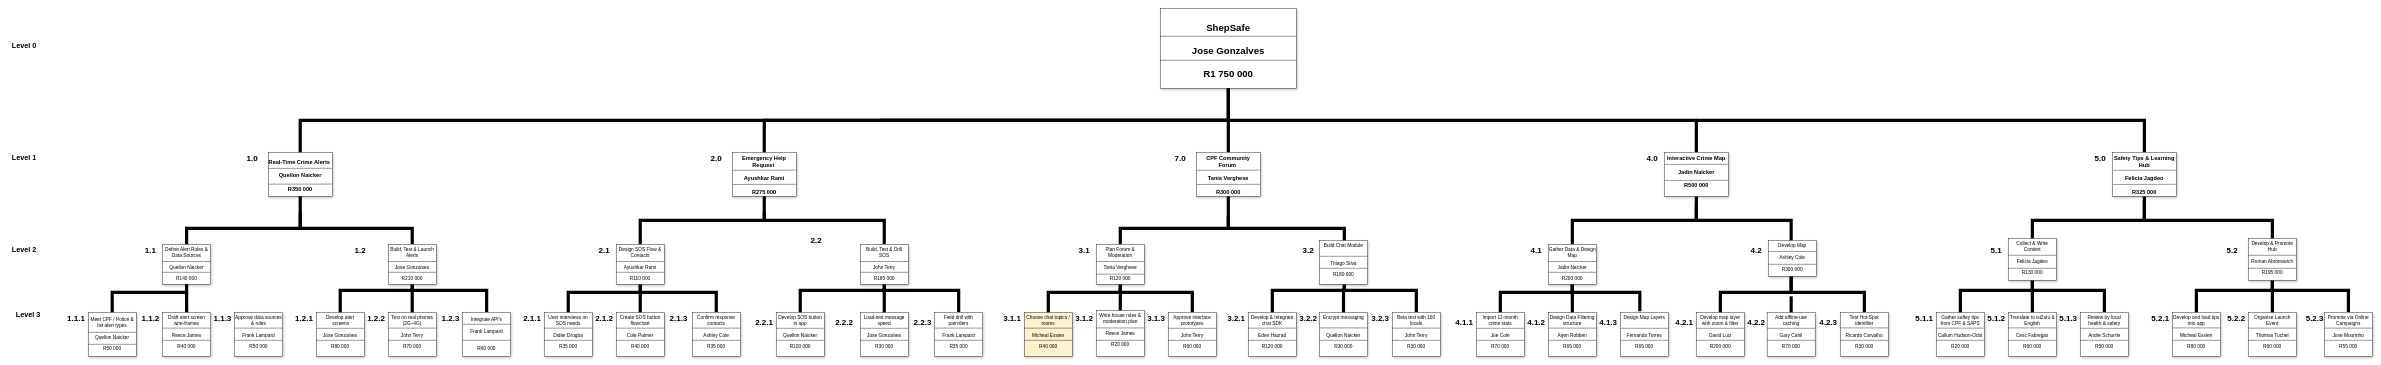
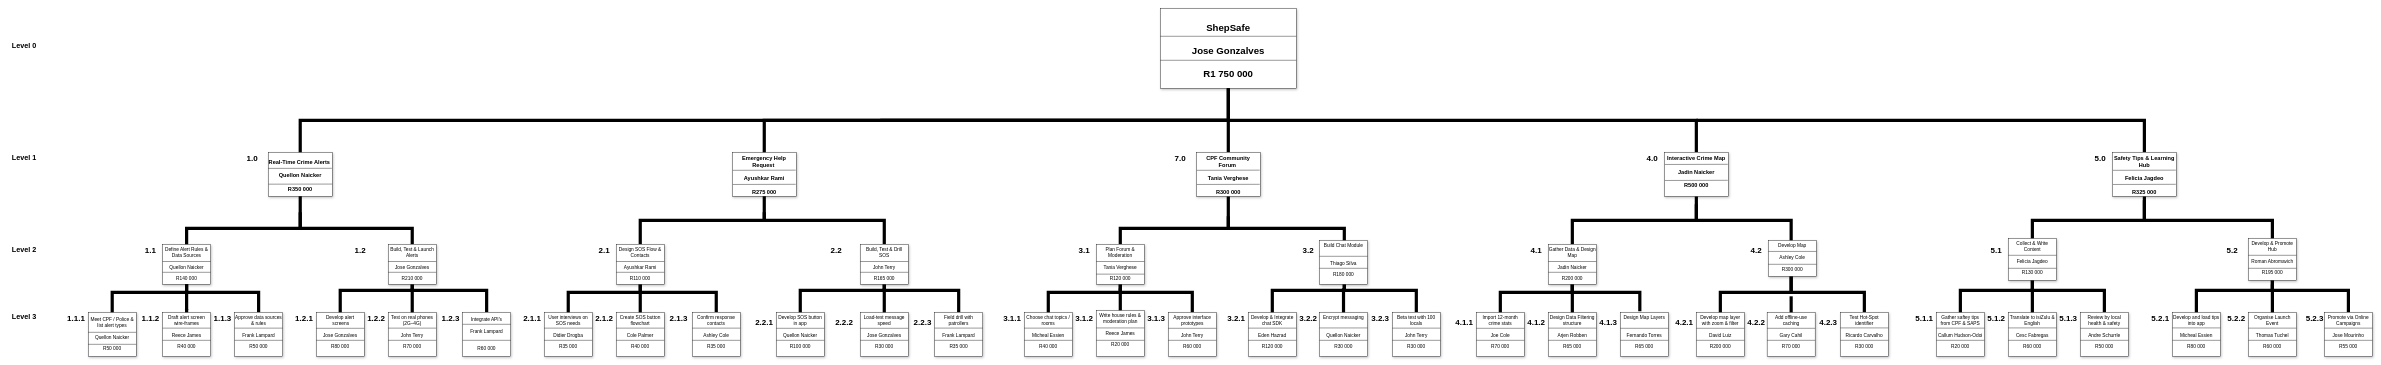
(716, 158) -> none
(816, 240) -> (836, 250)
none -> (233, 292)
(28, 314) -> (24, 316)
(1048, 334) -> (1048, 334)
